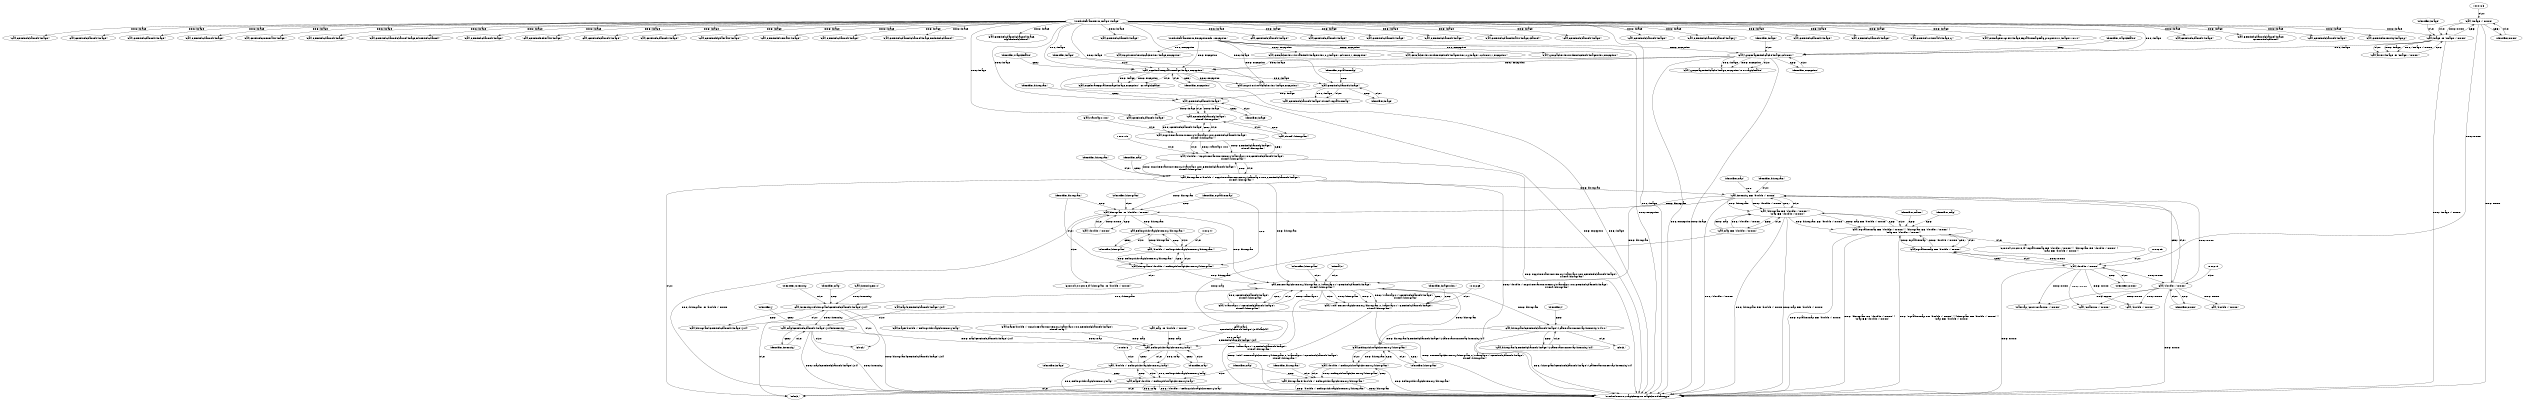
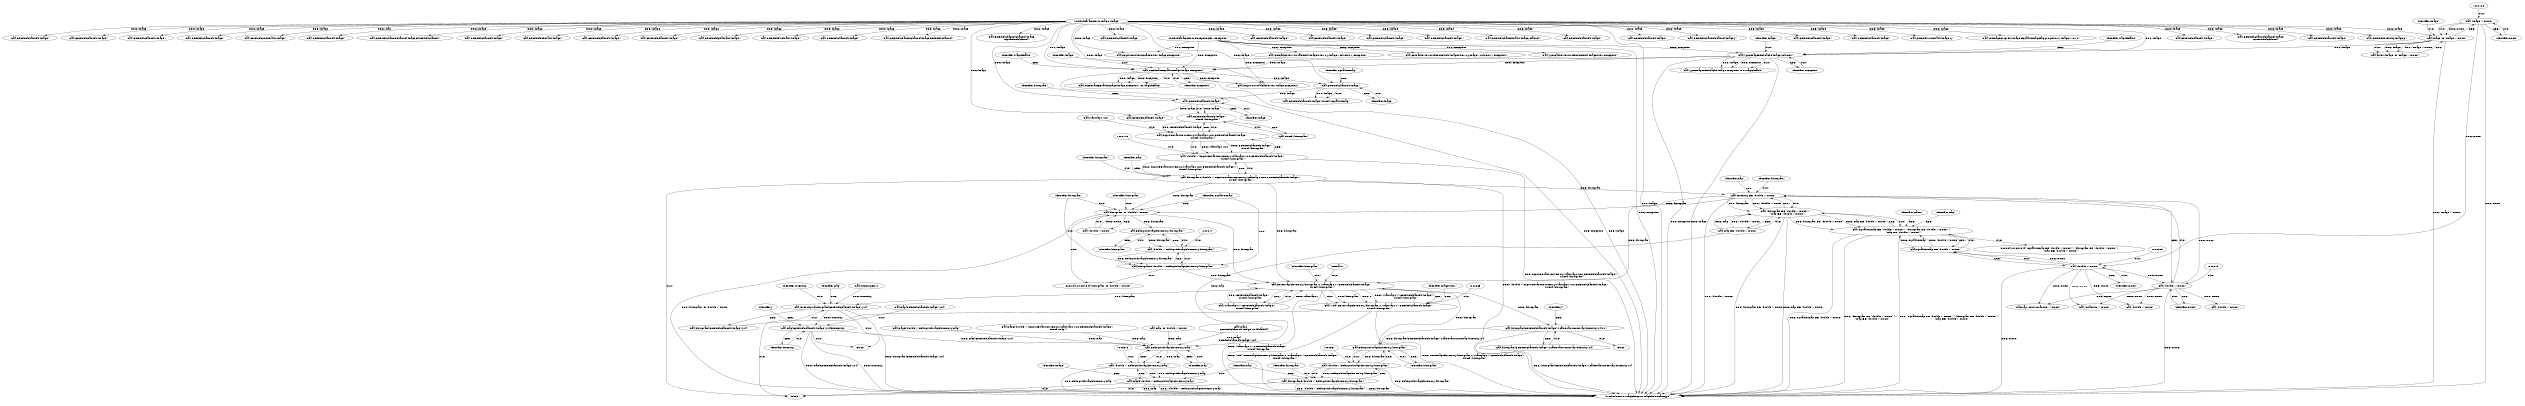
(385, 29) -> (385, 29)
none -> (1086, 47)
none -> (1329, 348)
